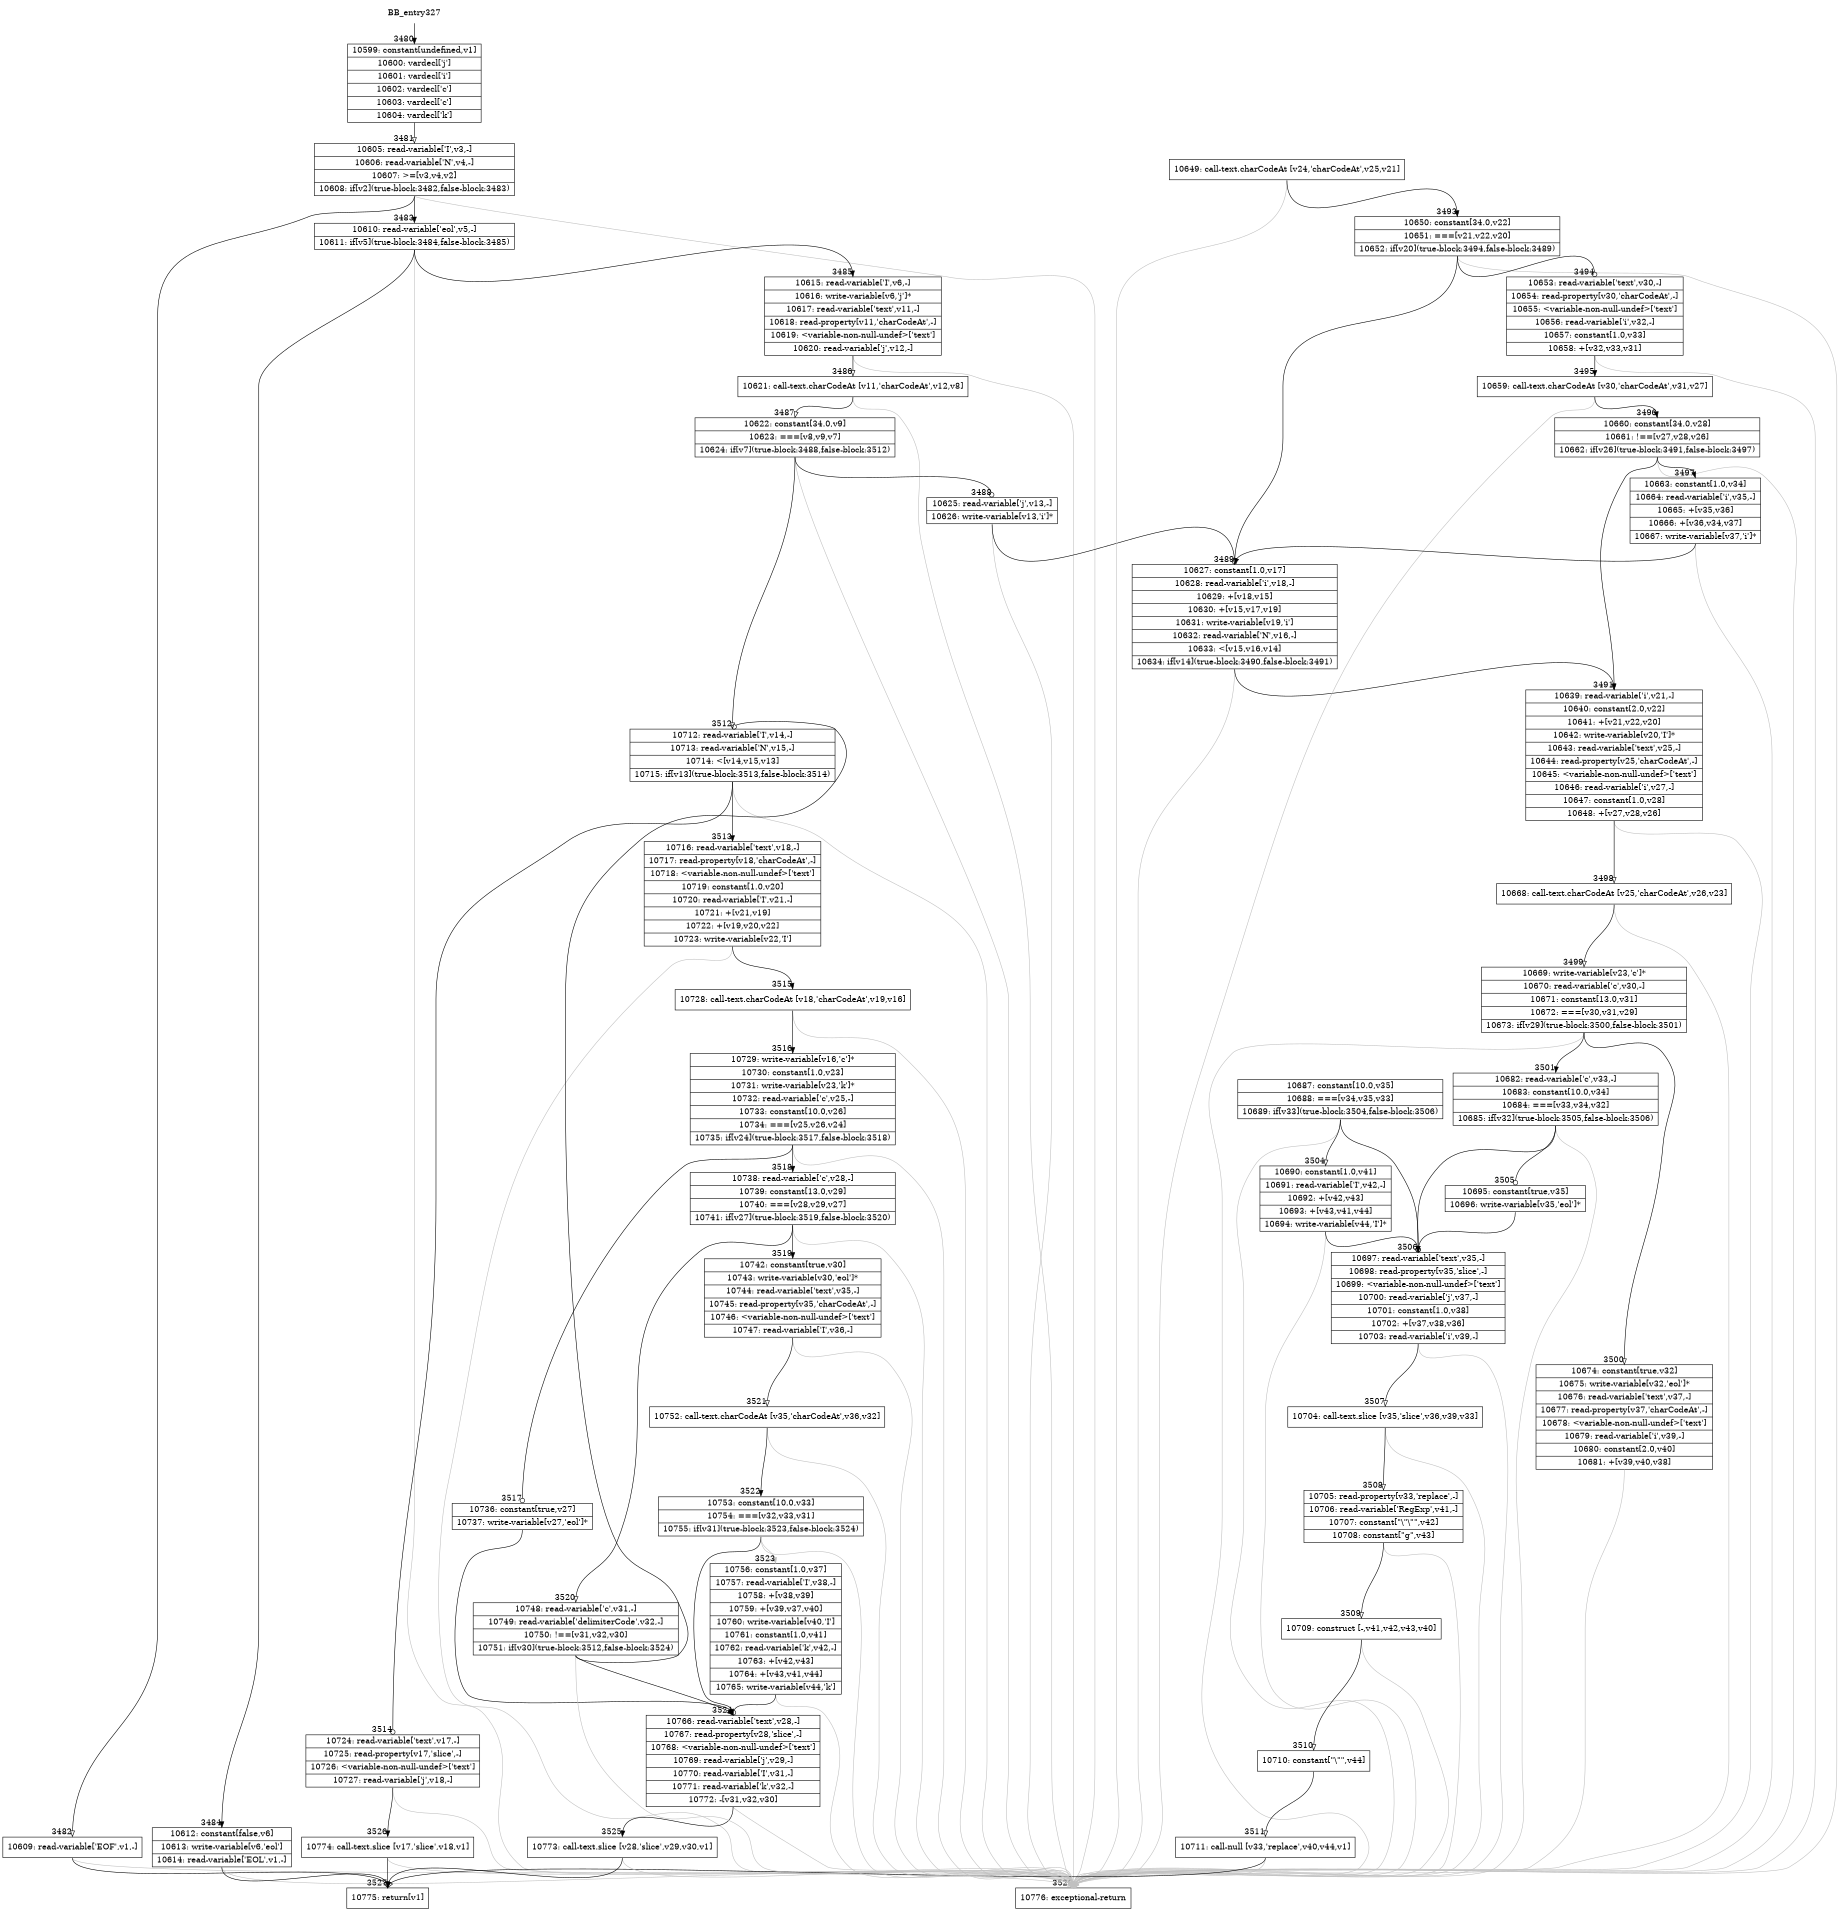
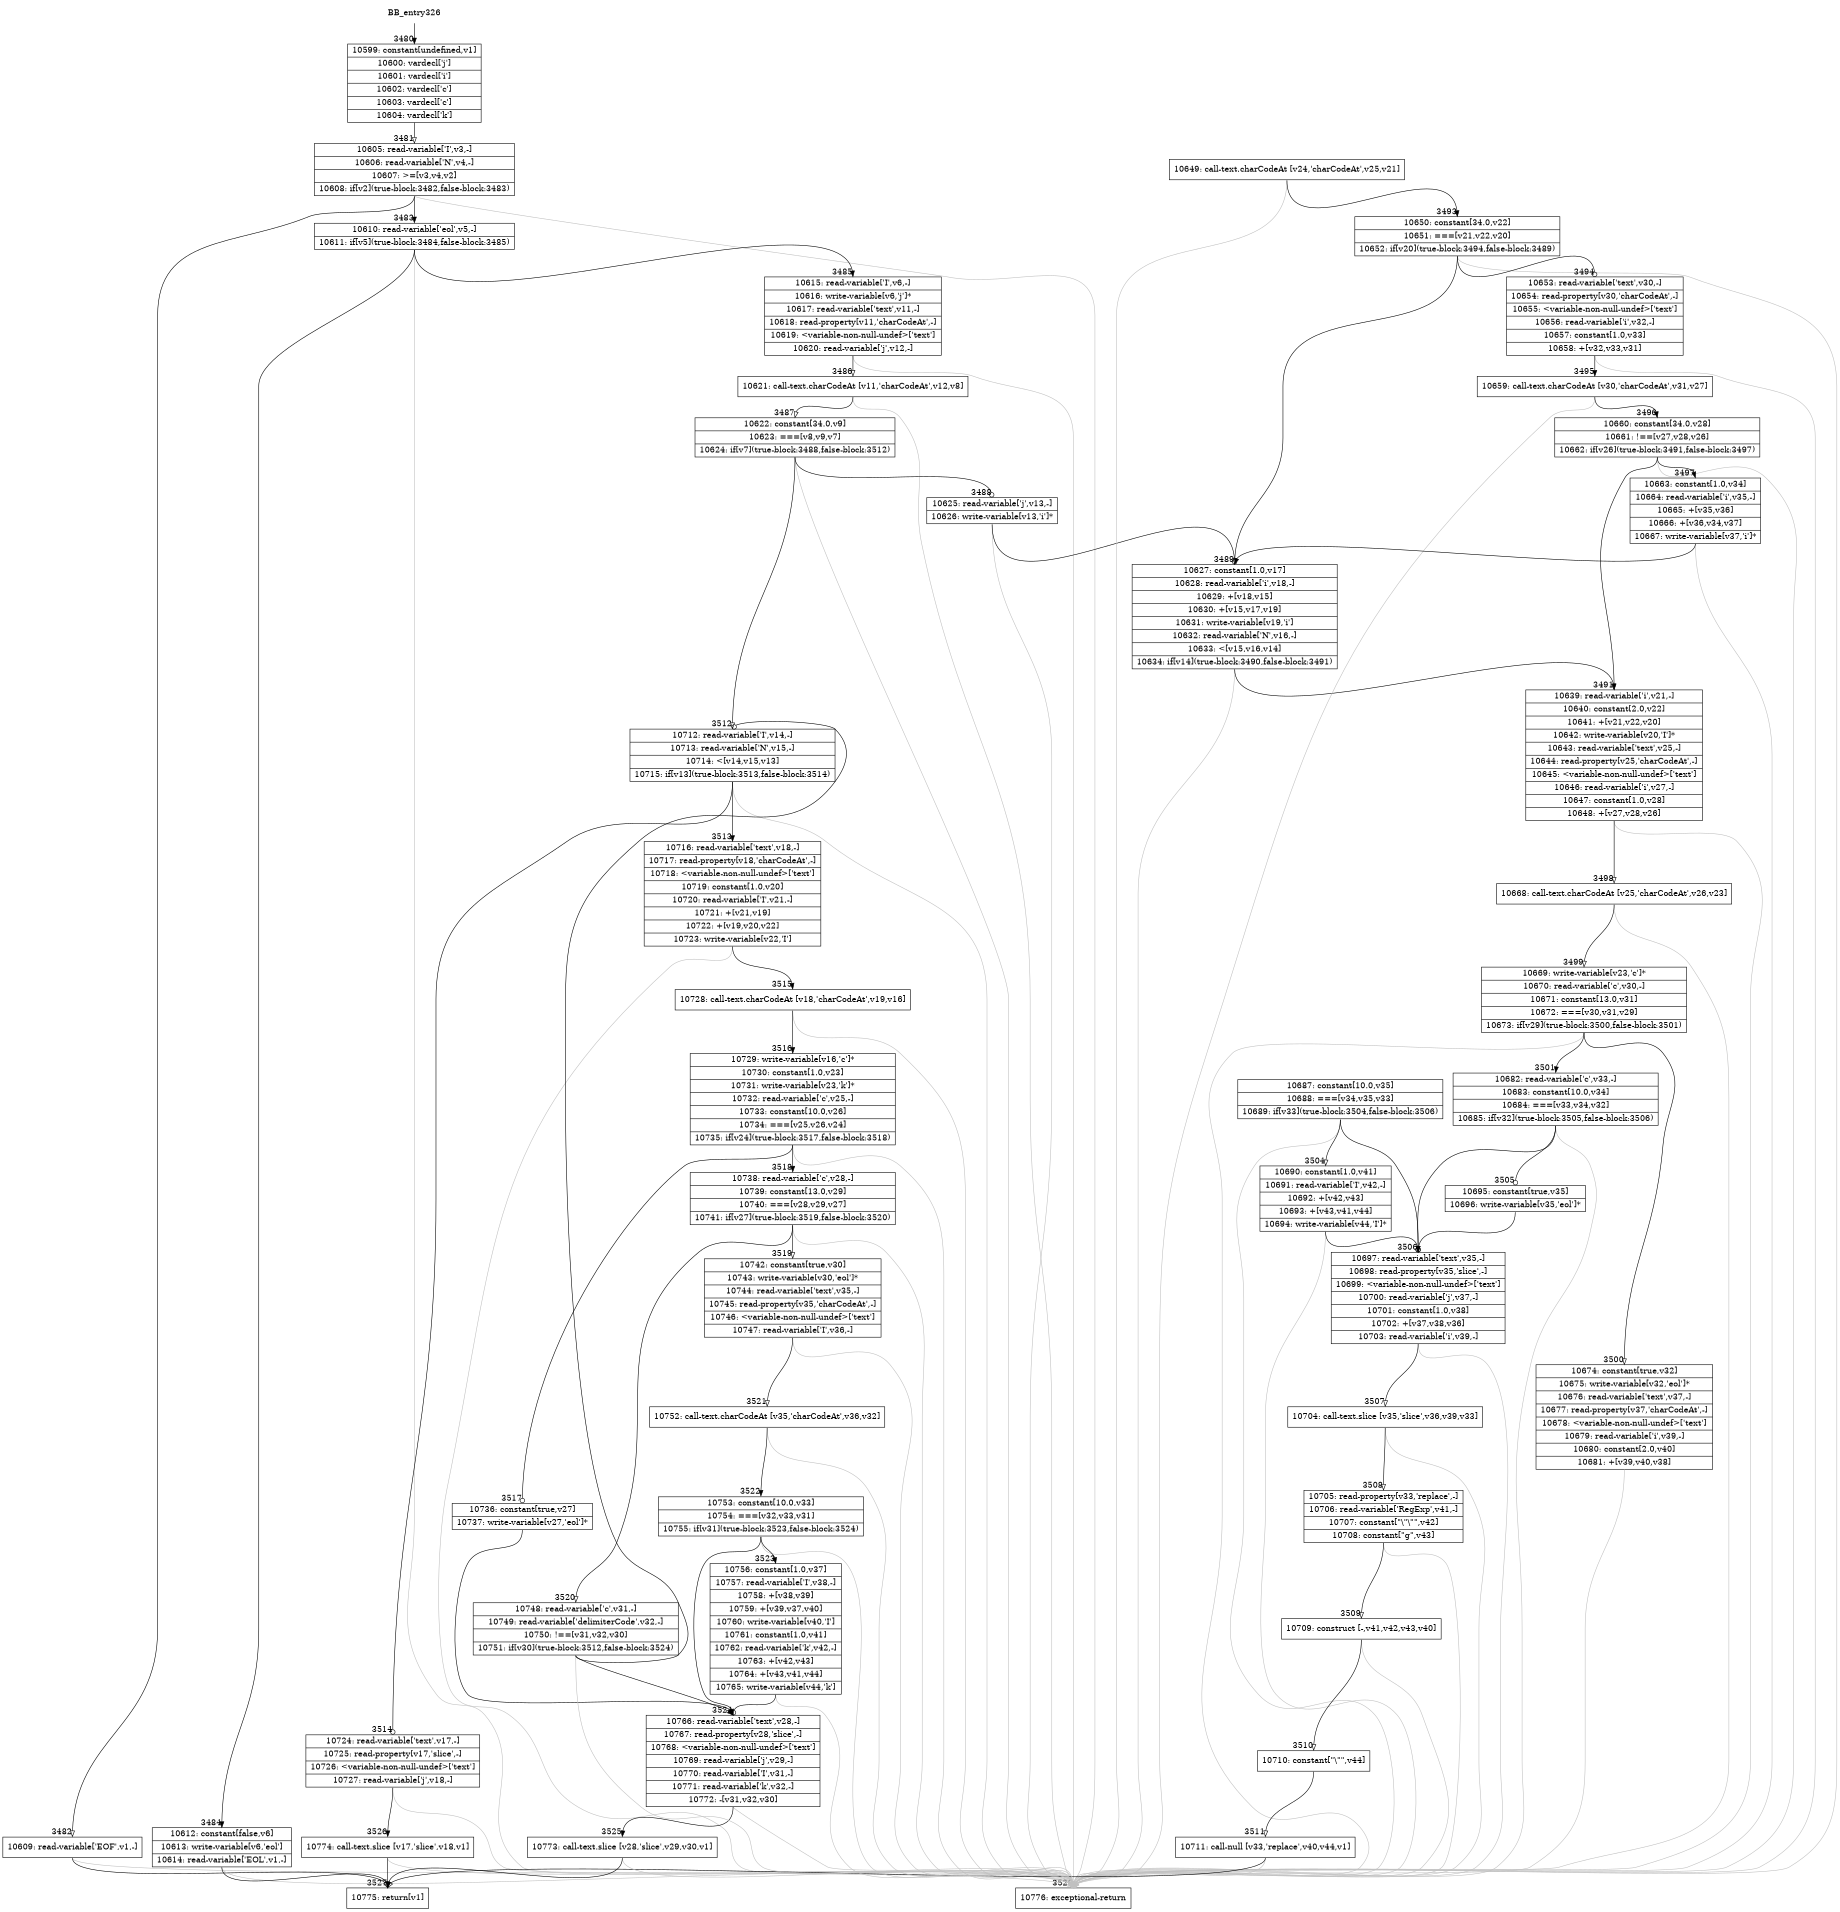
(414, 13) -> (414, 13)
(793, 1240) -> (793, 1240)
(766, 1548) -> (766, 1548)
